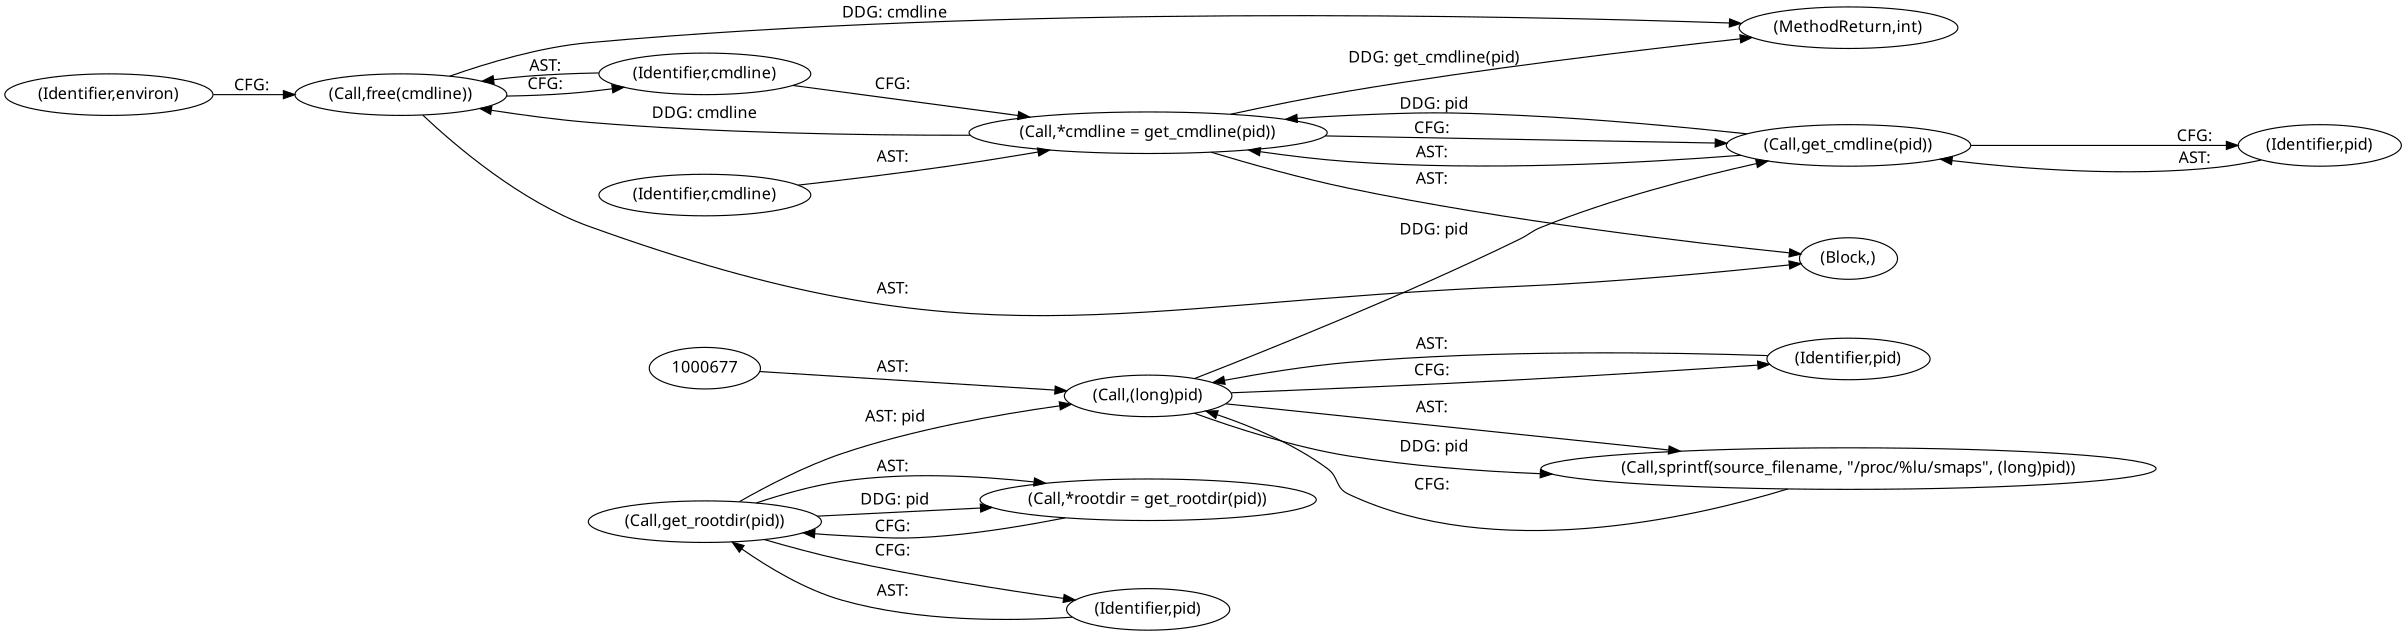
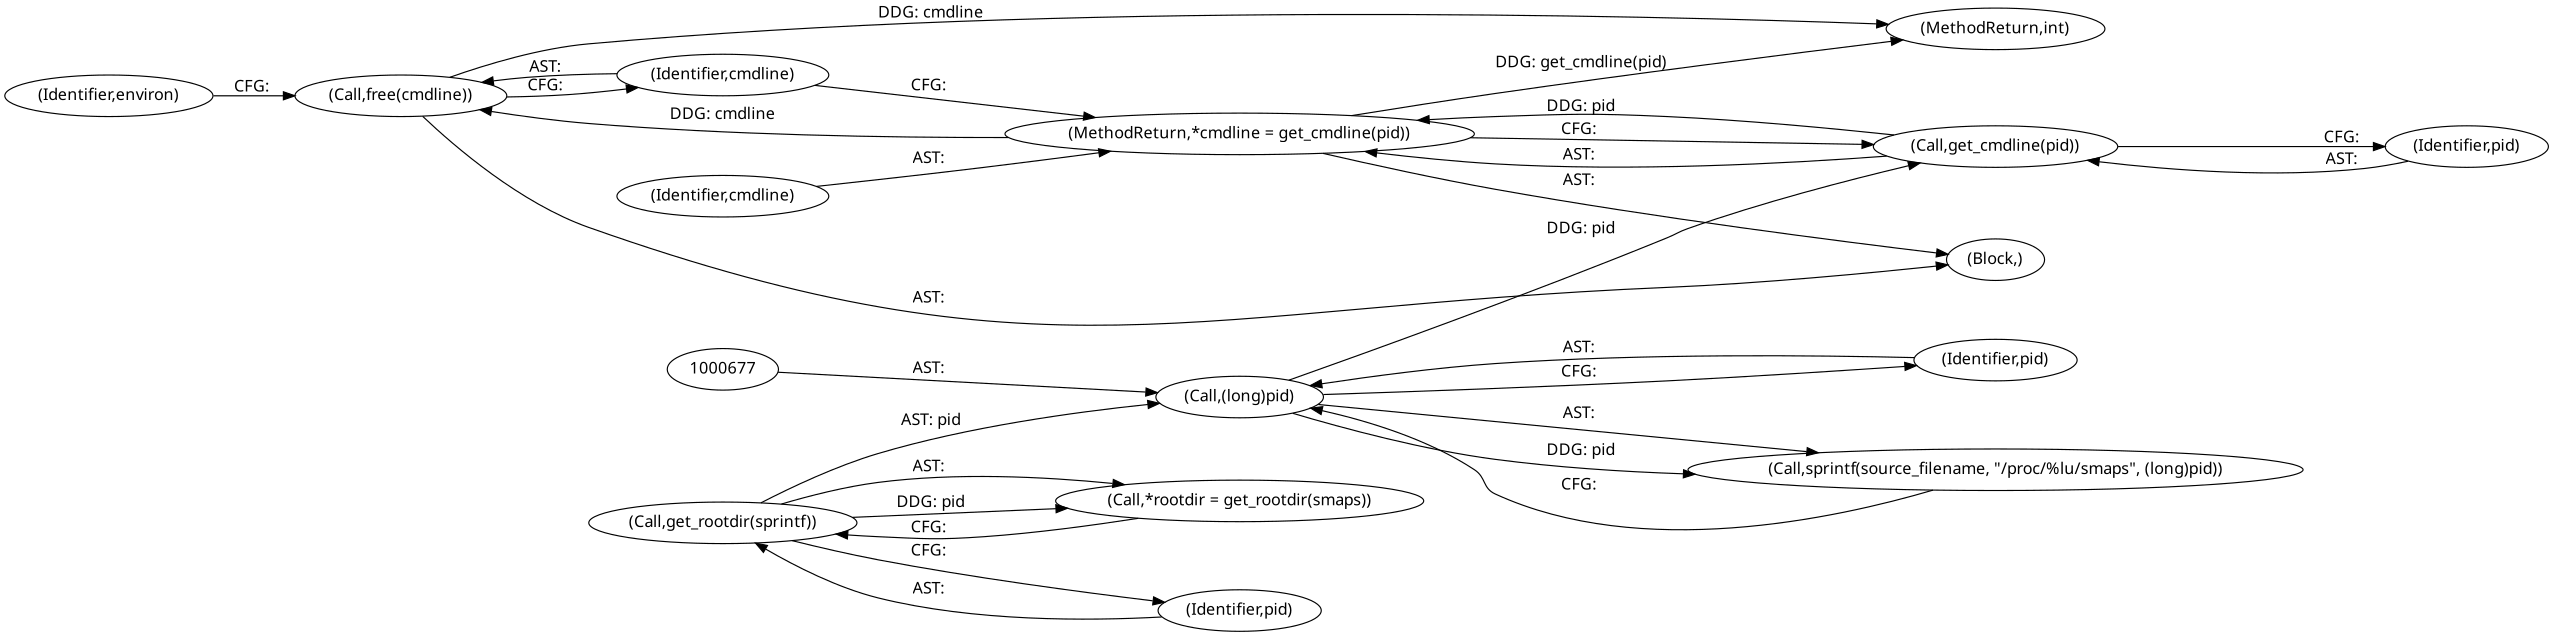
(1148, 133) -> (1240, 134)
(1148, 500) -> (1240, 501)
(705, 522) -> (723, 523)
